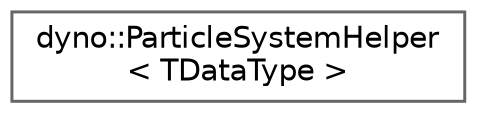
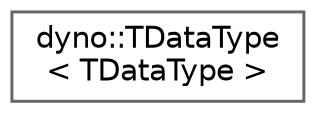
(238, 57) -> (158, 57)
